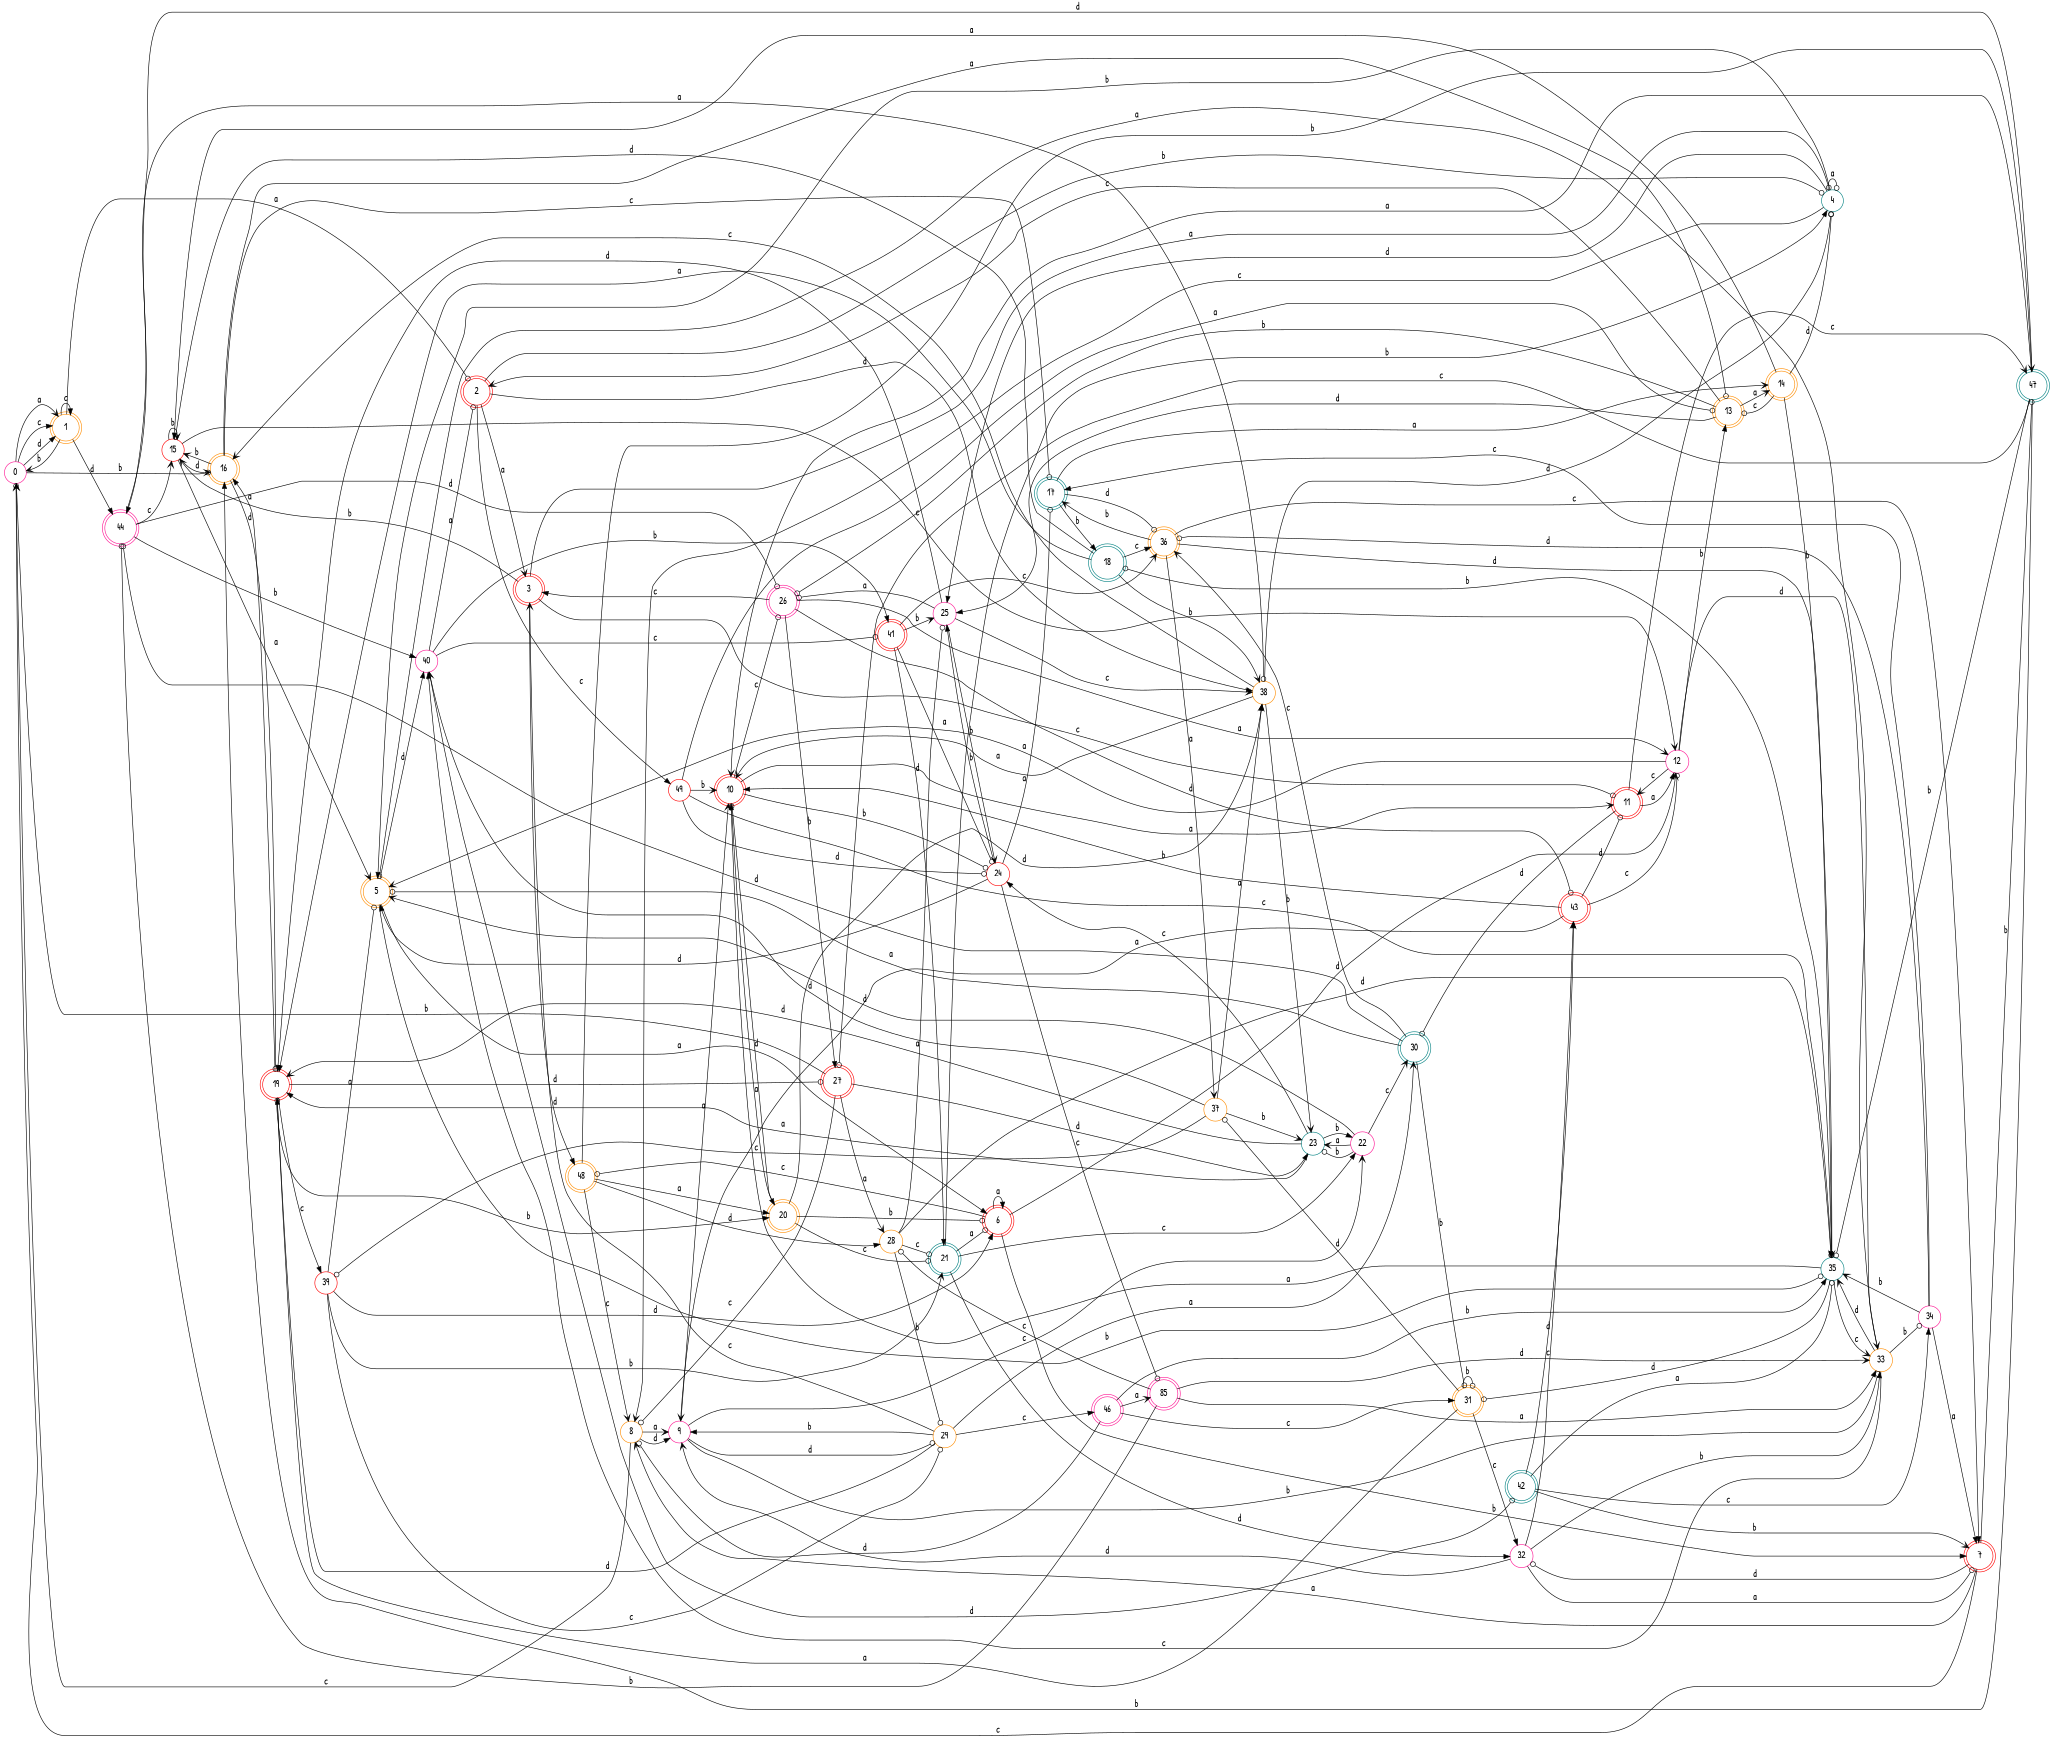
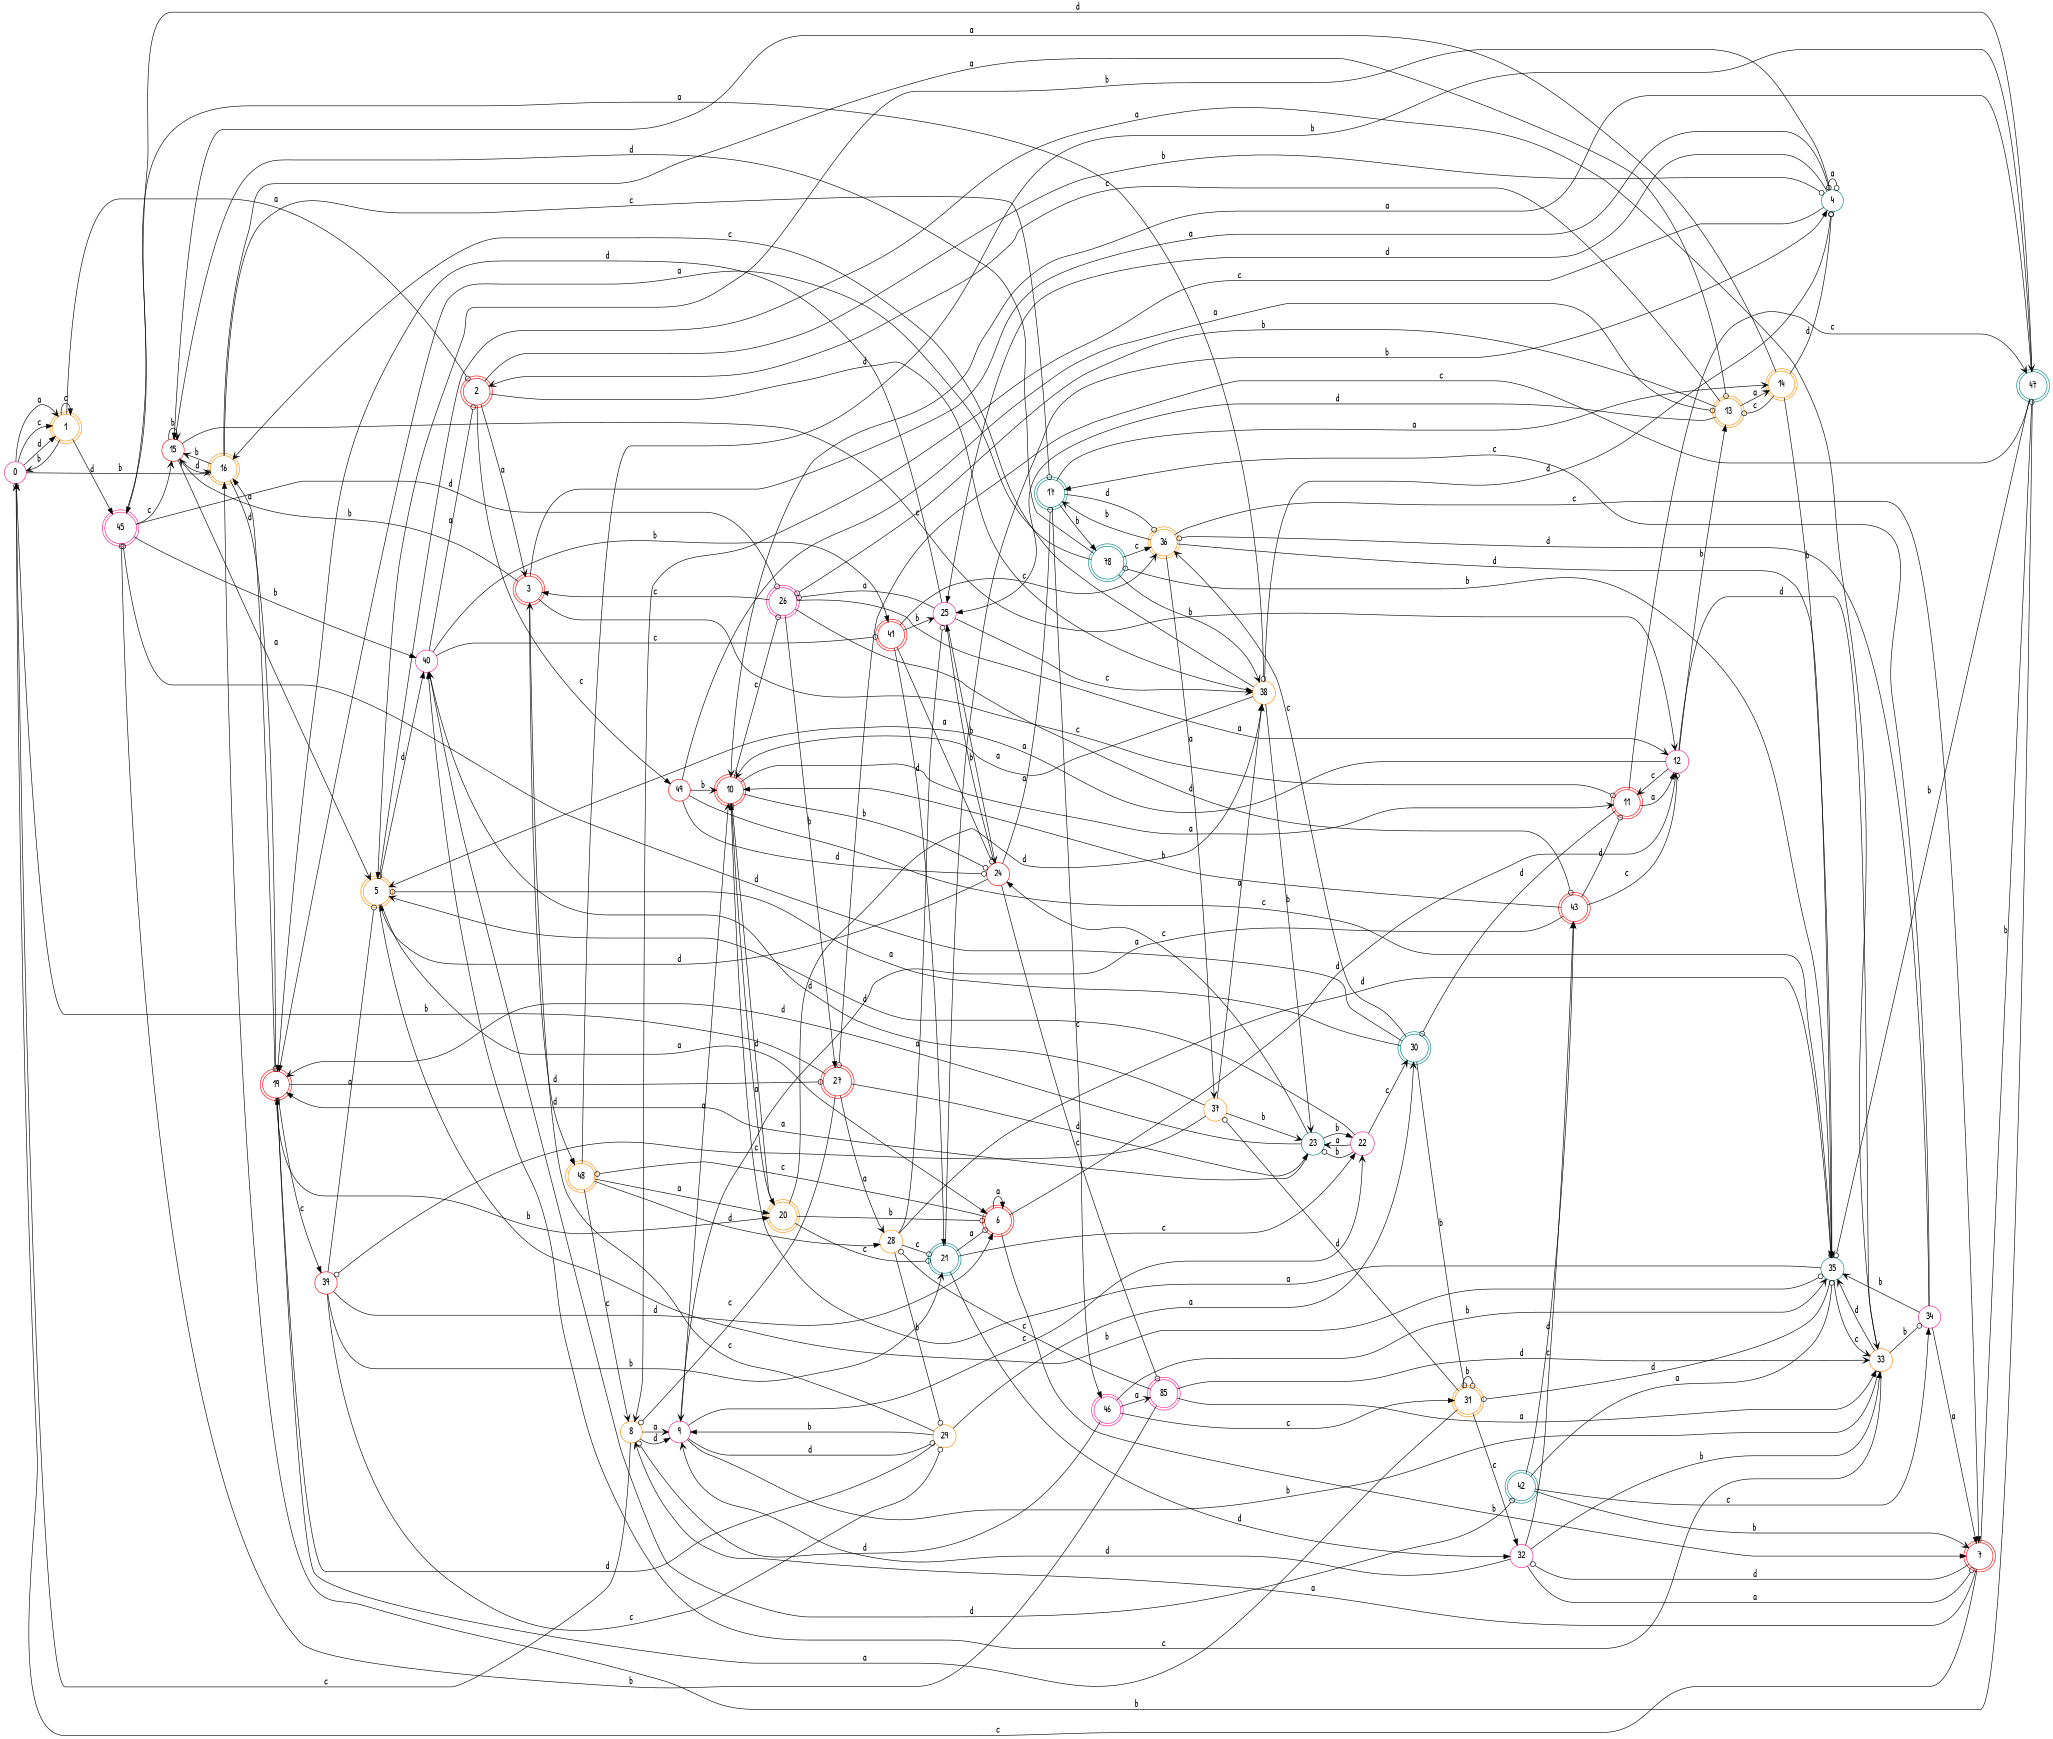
(121, 528) -> (121, 528)
(1107, 563) -> (1107, 563)
(1466, 1319) -> (1466, 1319)
(1022, 1424) -> (1075, 995)
